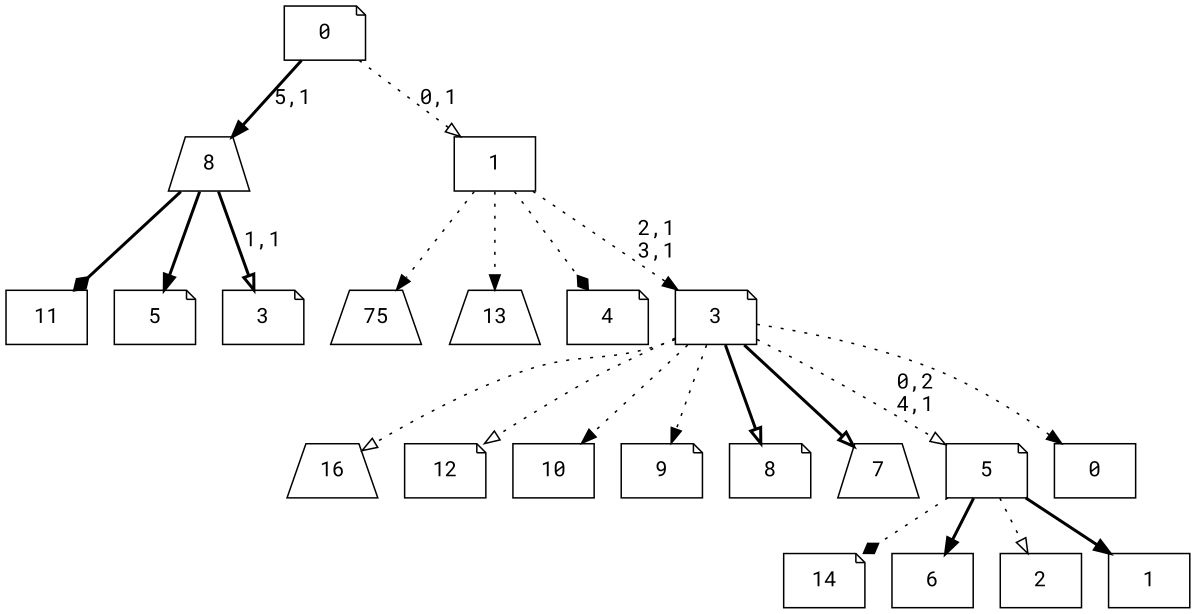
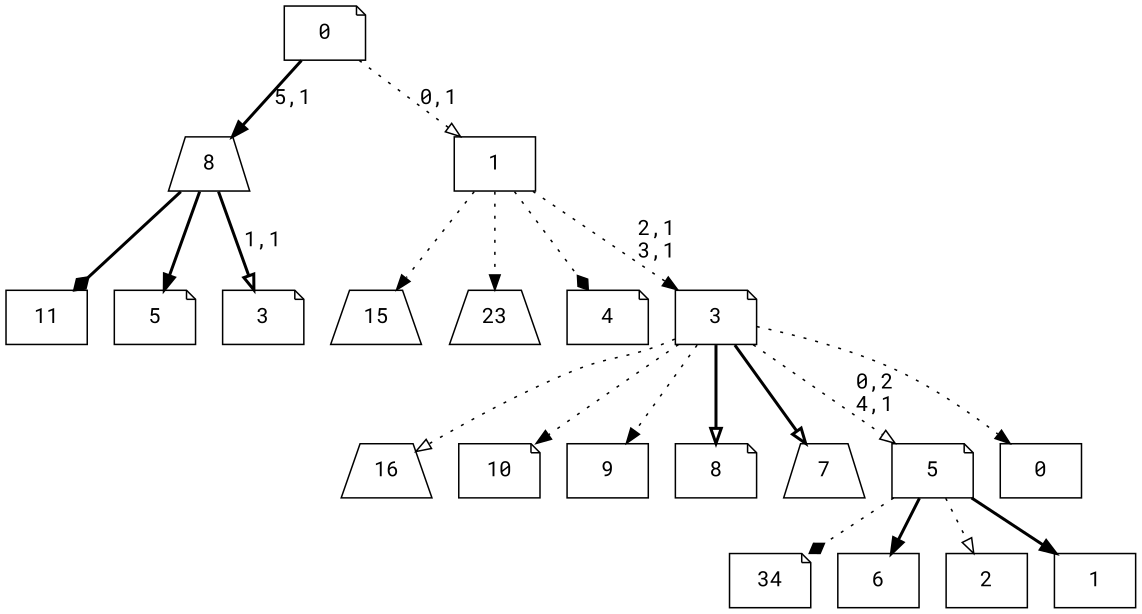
(376, 317) -> (376, 317)
(495, 317) -> (495, 317)
(445, 471) -> none
(554, 471) -> (499, 471)
(662, 471) -> (608, 471)
(824, 581) -> (770, 581)
